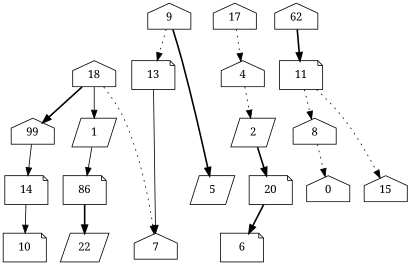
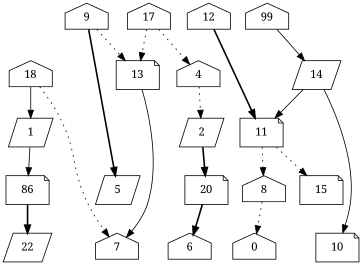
(296, 18) -> (209, 18)
none -> (144, 41)
none -> (292, 101)
(65, 102) -> none
(26, 190) -> (317, 75)
(386, 190) -> (321, 190)
(242, 248) -> (190, 248)
